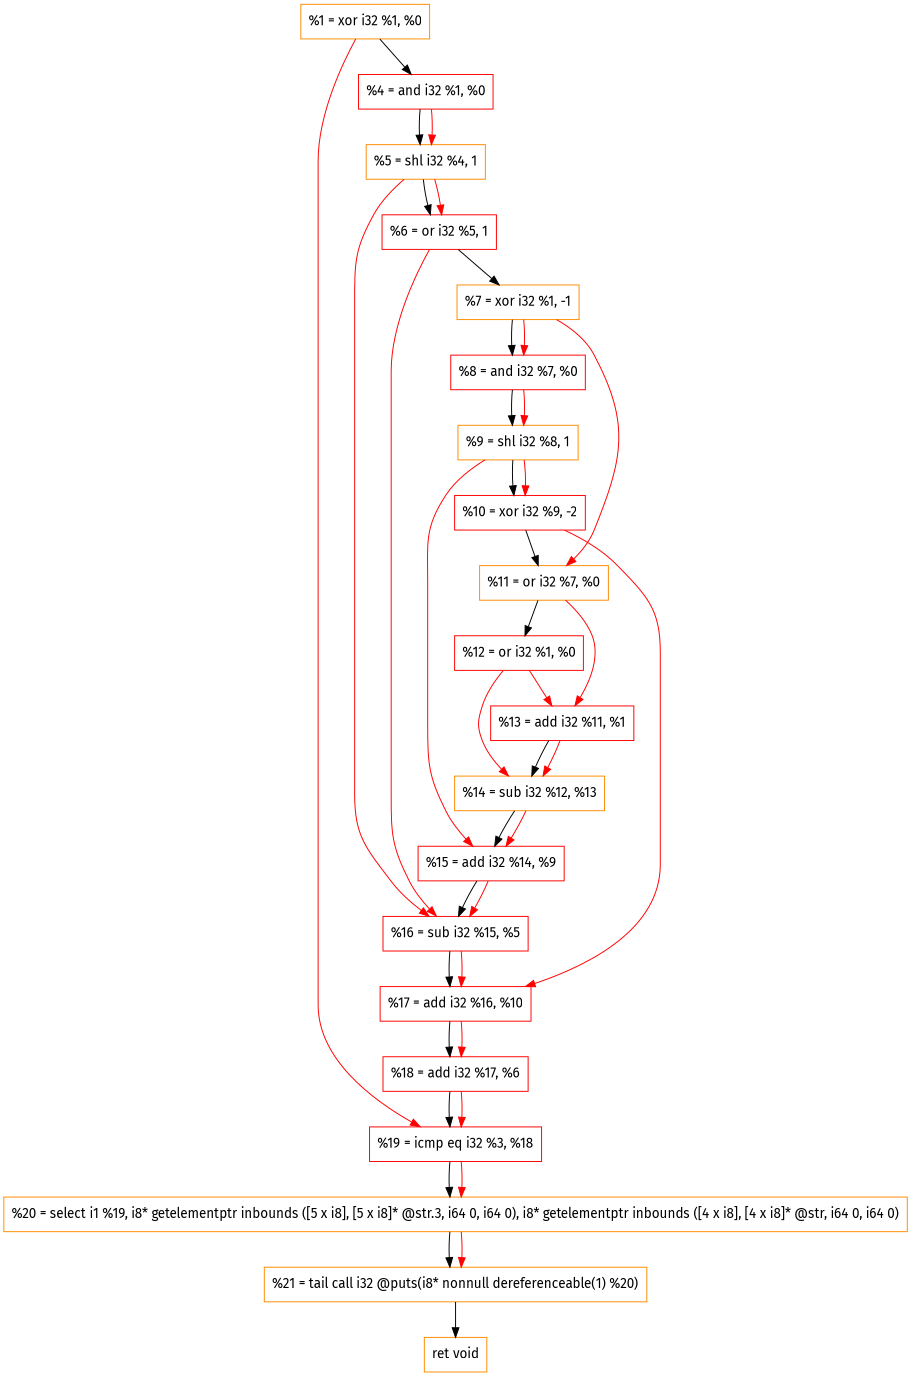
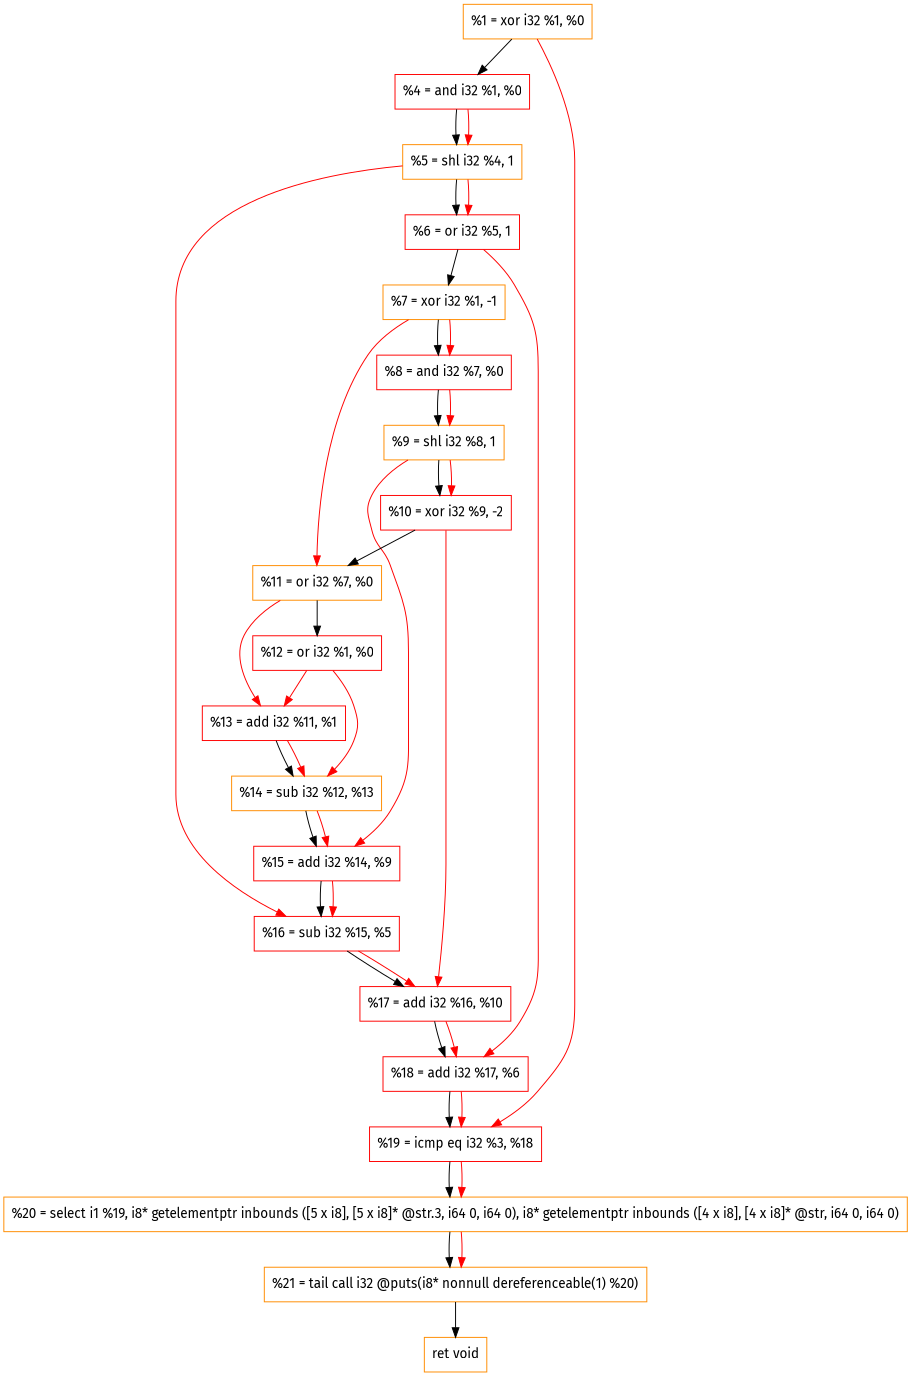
(391, 581) -> (538, 650)
